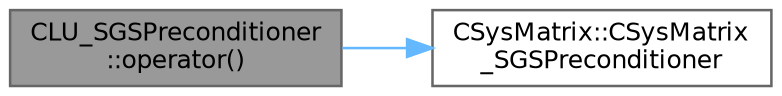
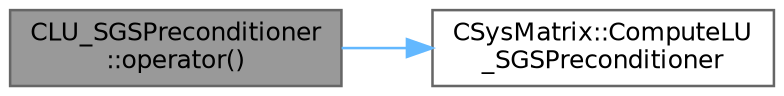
(602, 48) -> (603, 48)
